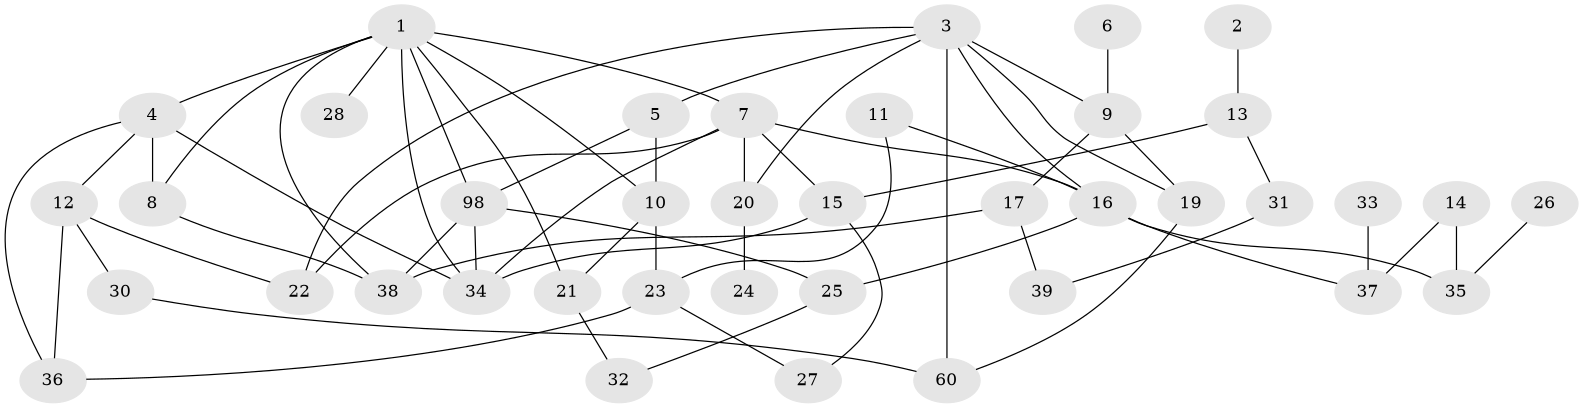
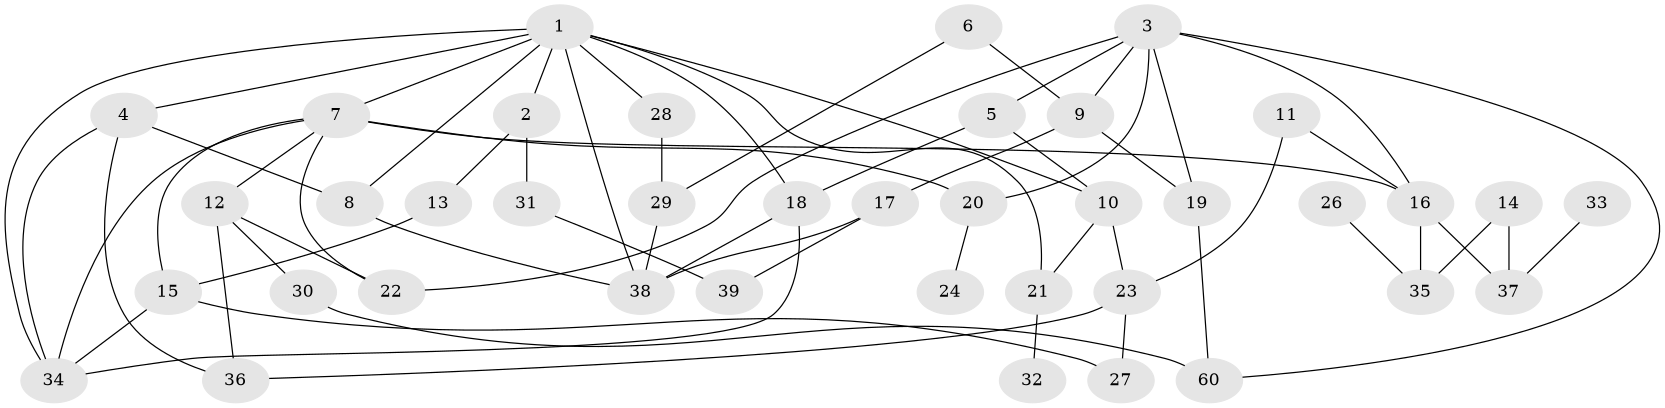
none -> (543, 71)
(109, 159) -> (276, 160)
(1259, 159) -> (527, 160)
(474, 204) -> (797, 204)
none -> (662, 204)
(833, 292) -> none
